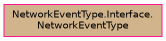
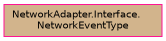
(83, 20) -> (83, 20)
